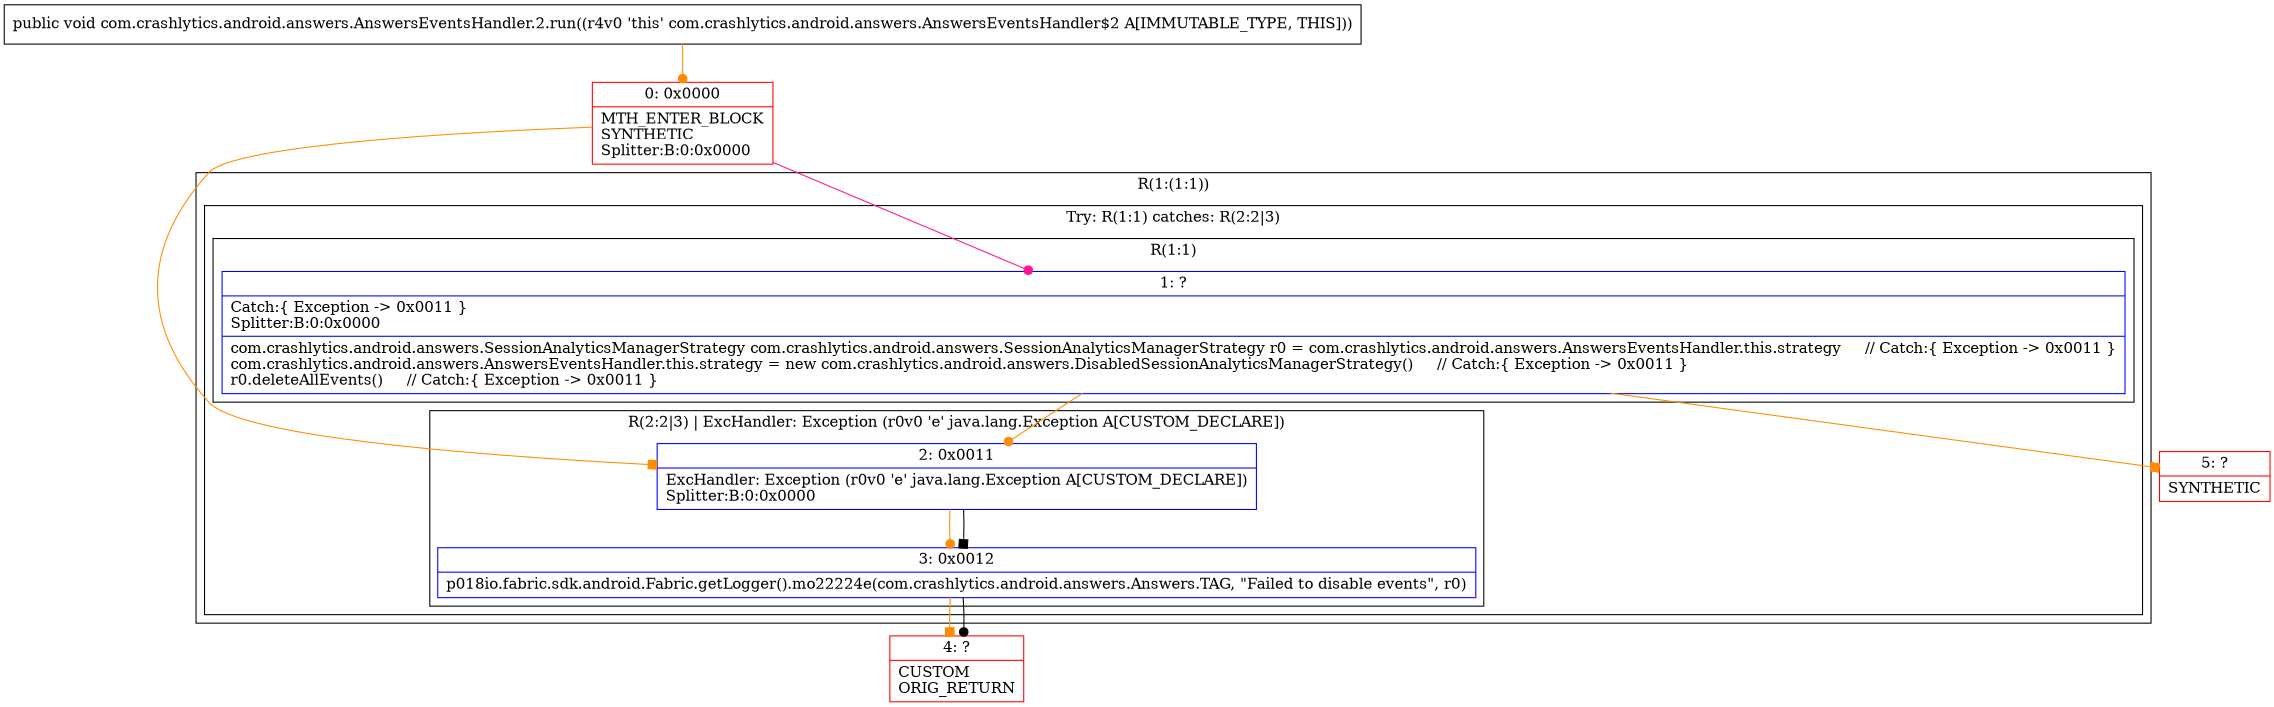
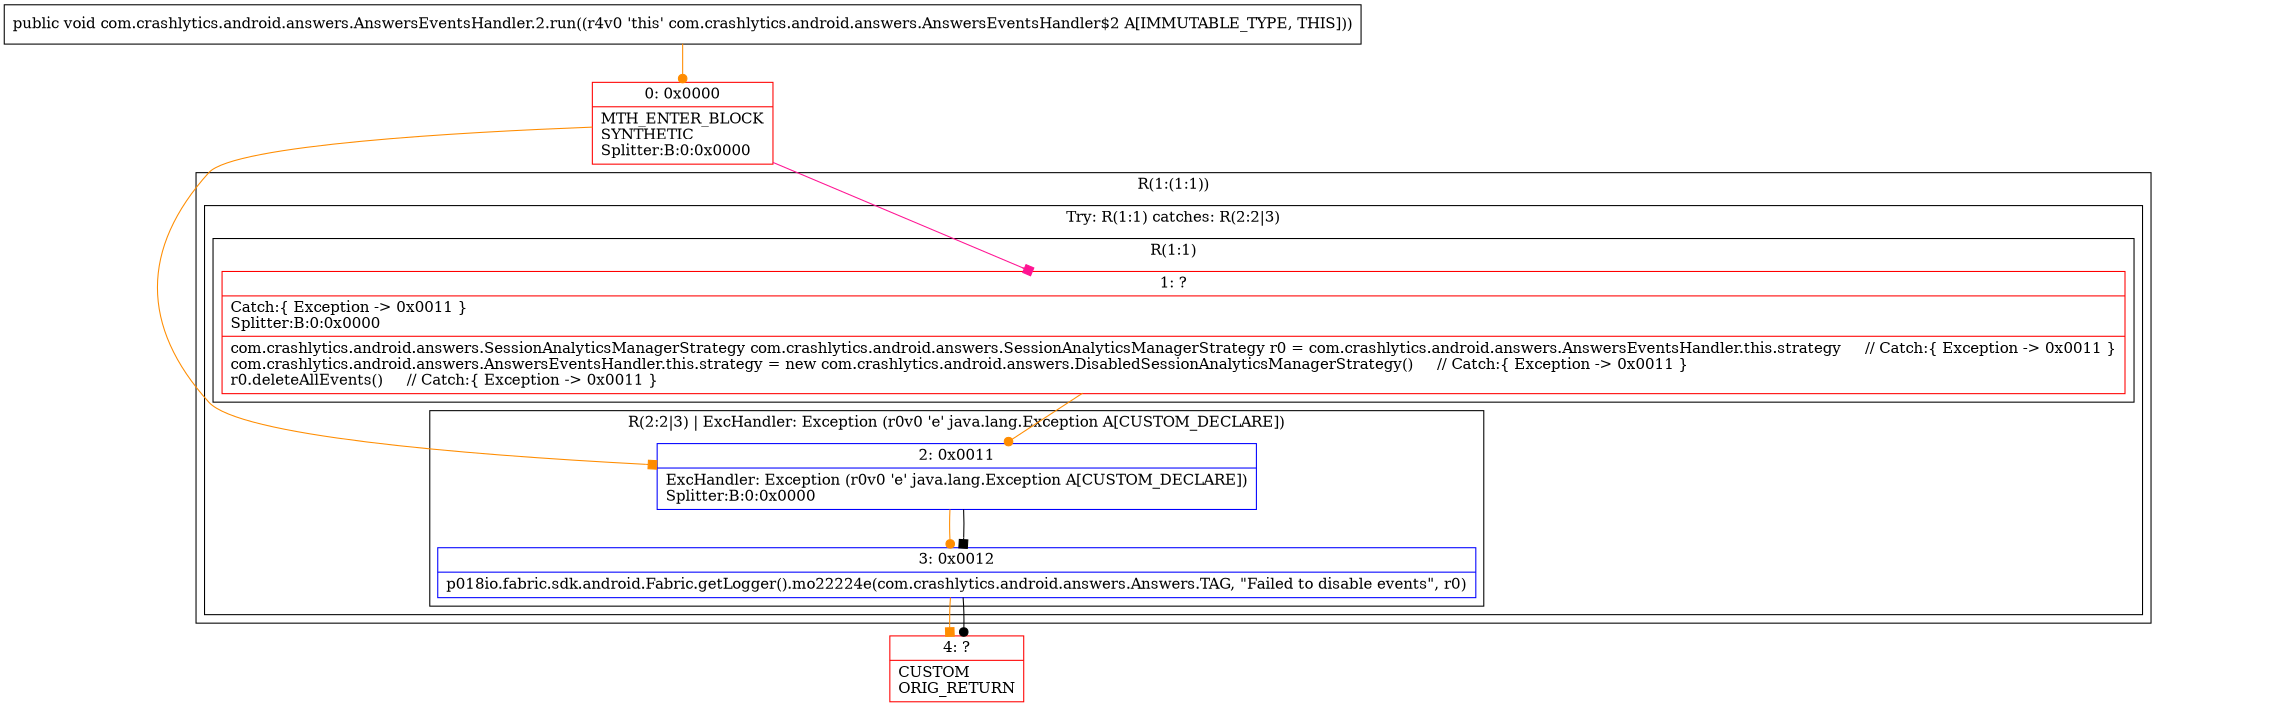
(899, 215) -> (899, 215)
(1174, 333) -> (1174, 333)
(2215, 477) -> none
